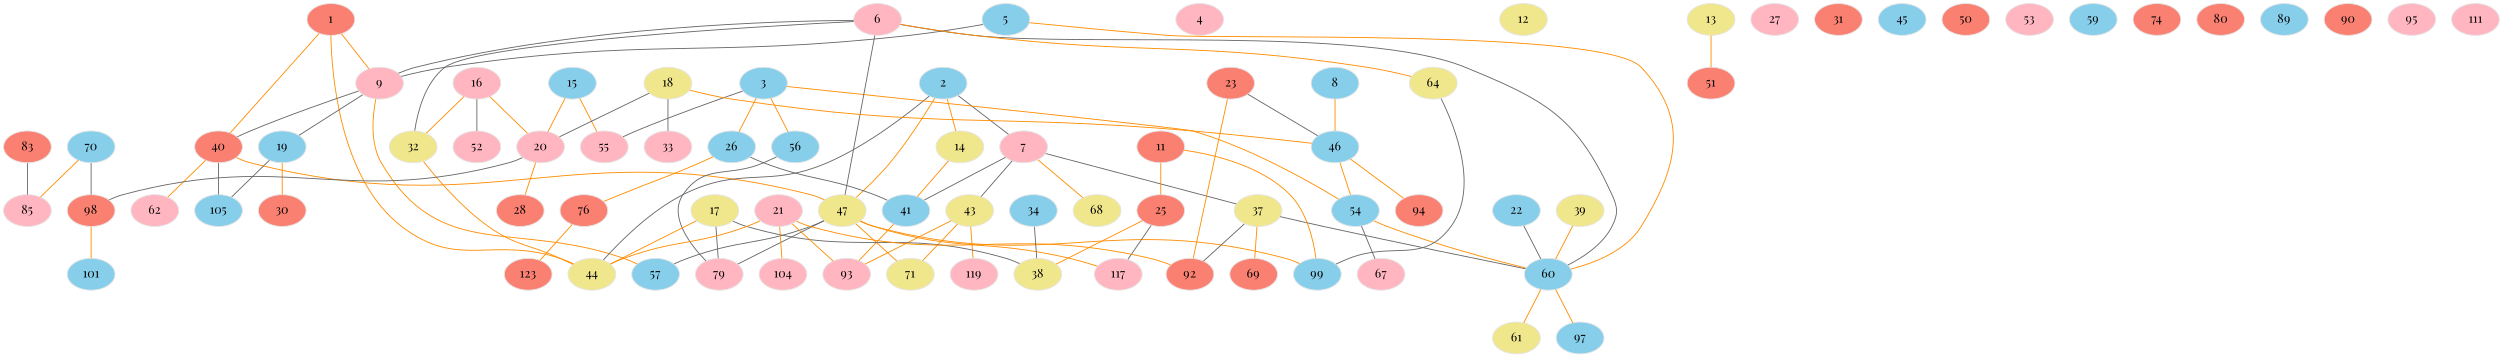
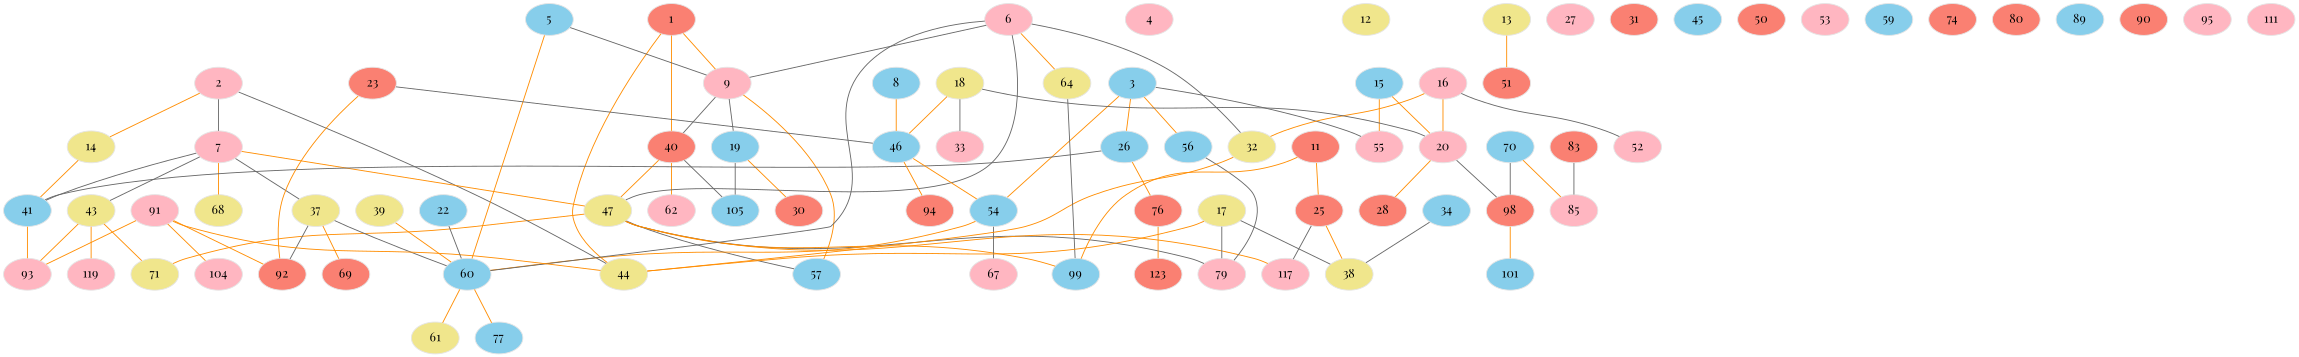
(943, 83) -> (219, 83)
(899, 151) -> (413, 179)
(779, 211) -> (155, 211)
(1580, 338) -> (499, 338)
